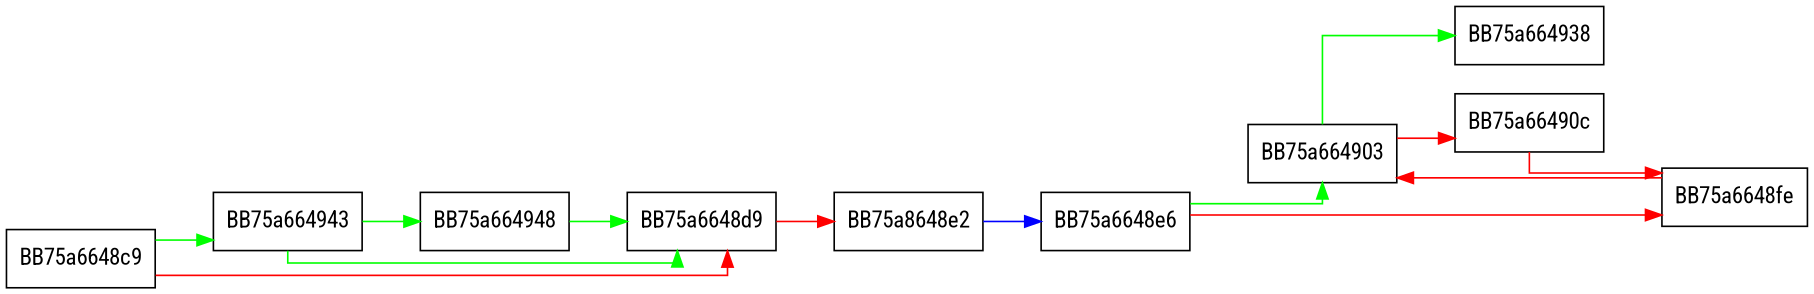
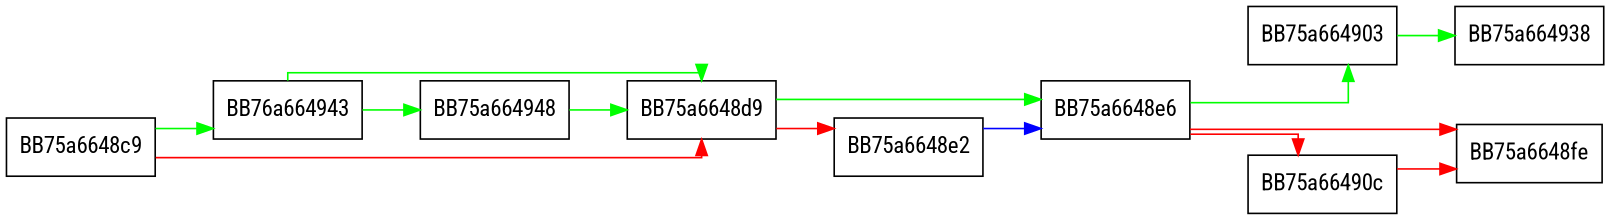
none -> (900, 99)
(1418, 138) -> (1247, 134)
(1519, 178) -> none
(288, 221) -> (288, 110)
(909, 221) -> (909, 147)
